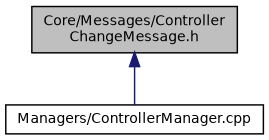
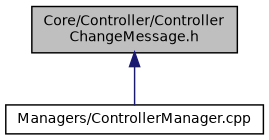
(135, 30) -> (135, 30)
